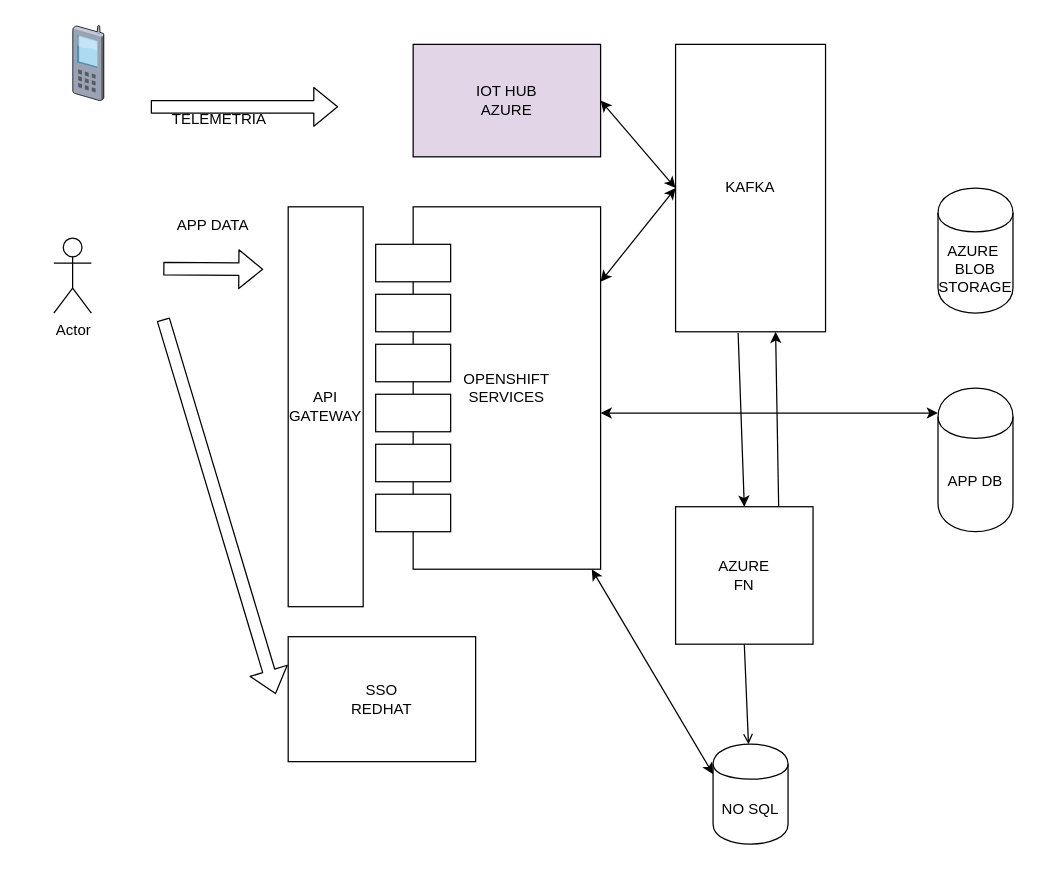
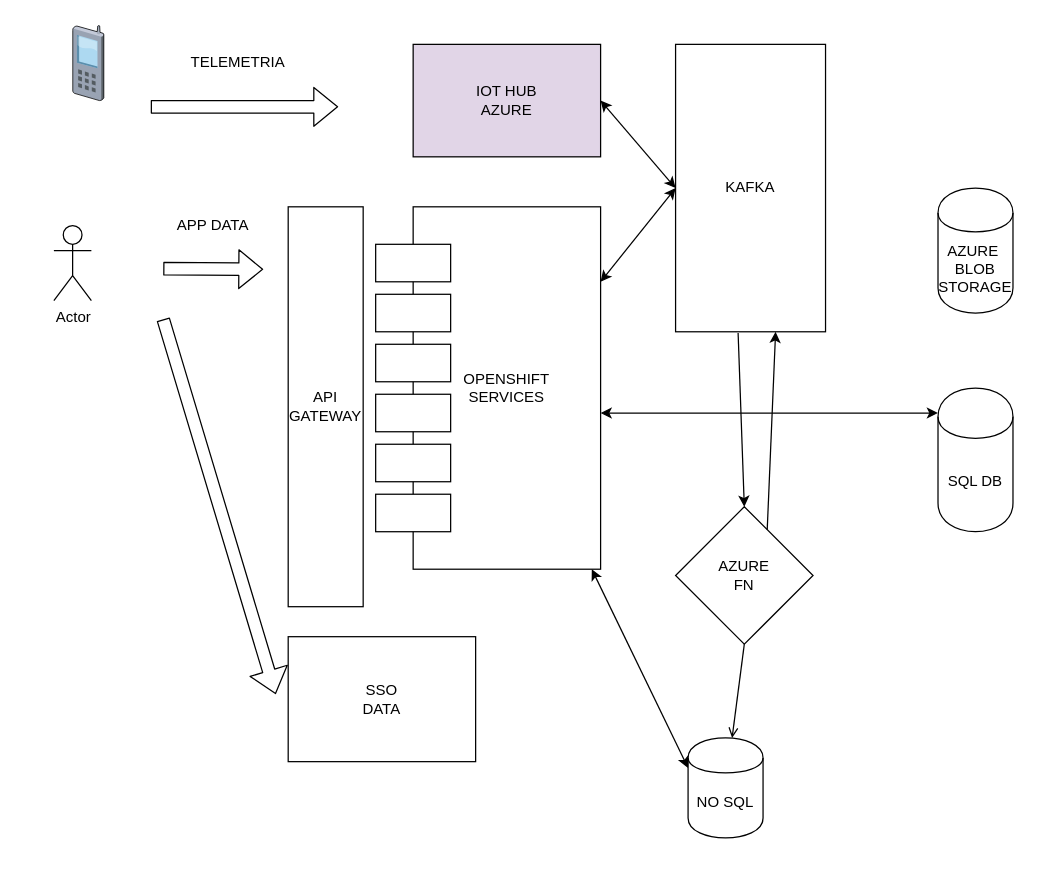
(219, 119) -> (238, 63)
(73, 276) -> (73, 263)
(976, 482) -> (976, 482)
(744, 576) -> (744, 576)
(382, 699) -> (382, 699)
(751, 794) -> (726, 788)
